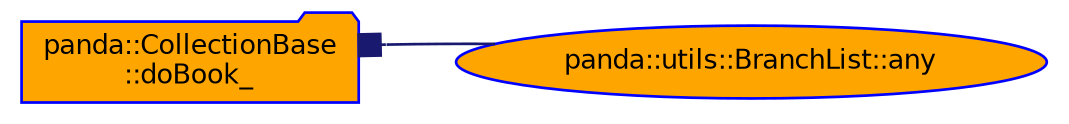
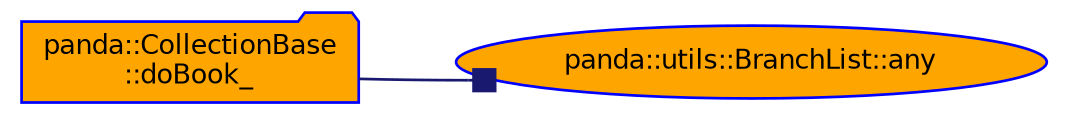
(441, 44) -> (413, 80)
